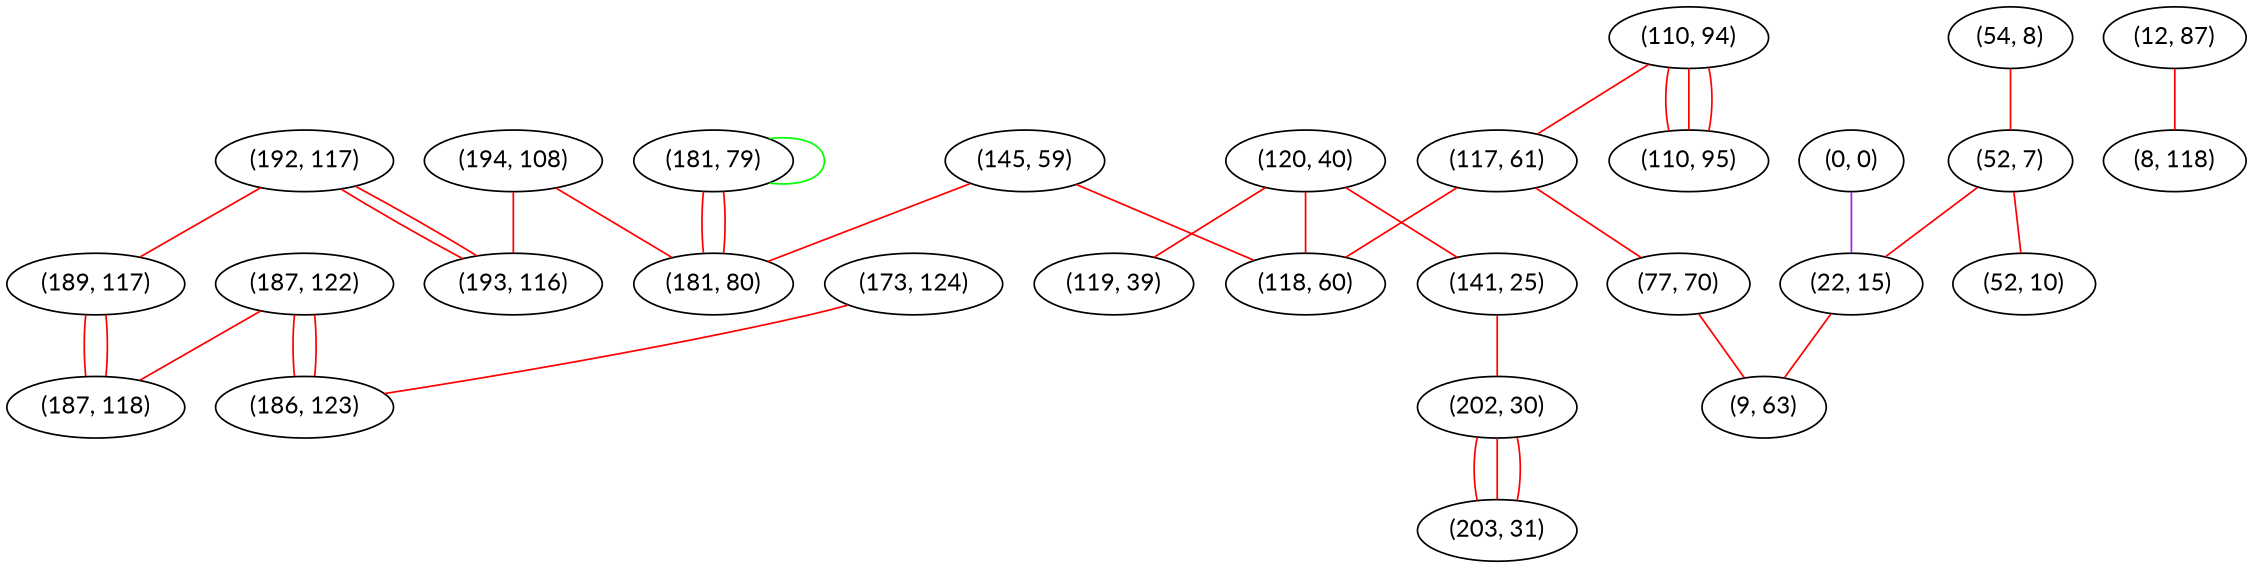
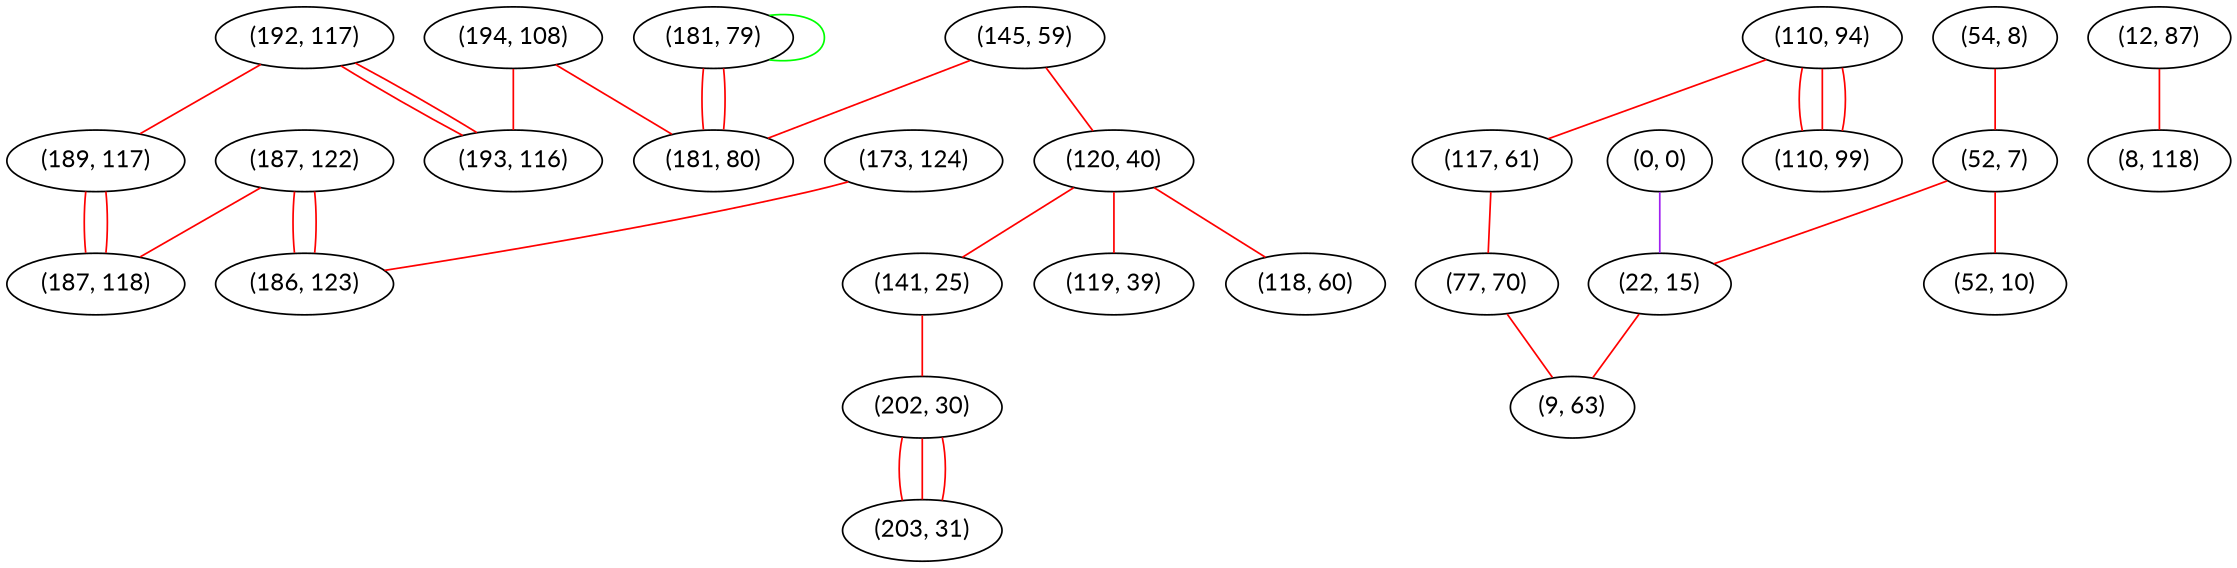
(1689, 161) -> (1822, 161)
(1413, 215) -> none
(1165, 222) -> (1070, 99)
